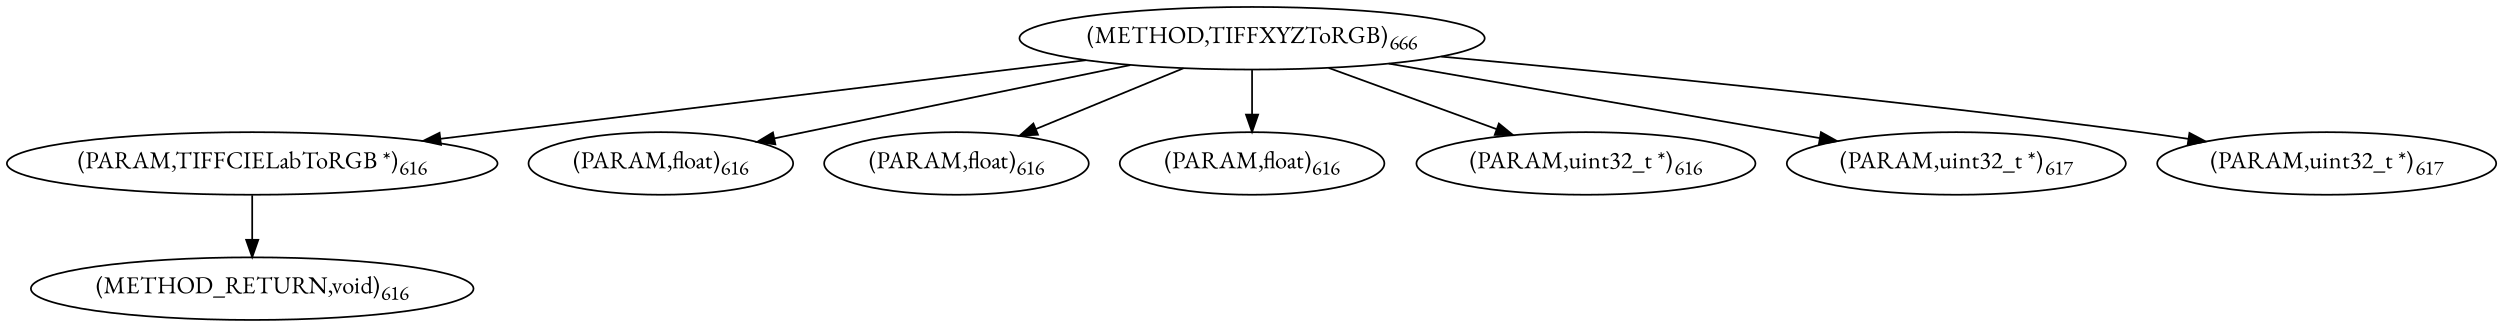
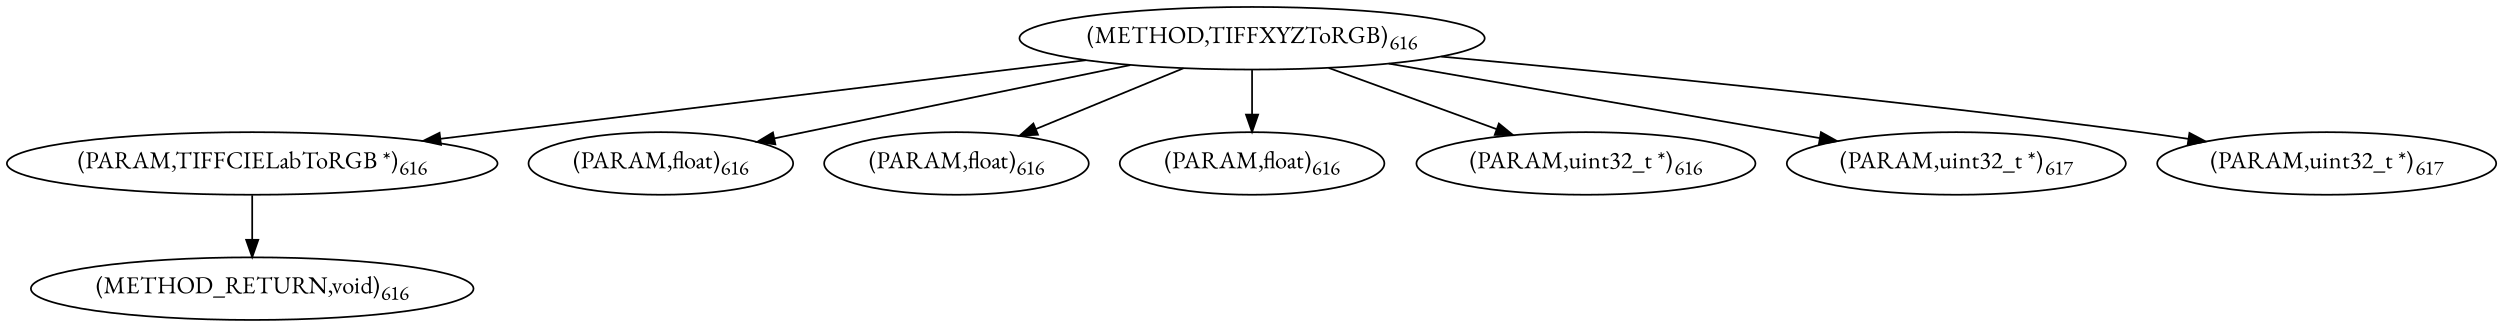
(1403, 36) -> (1403, 36)
